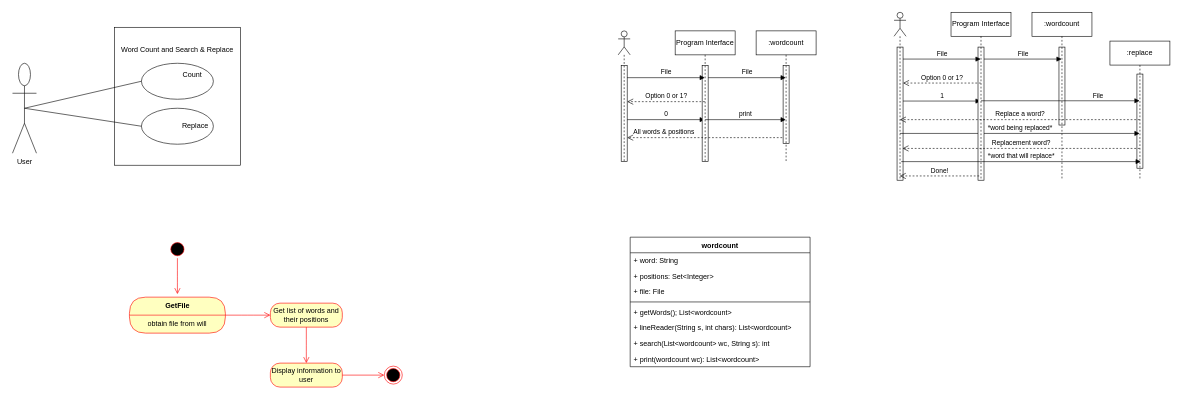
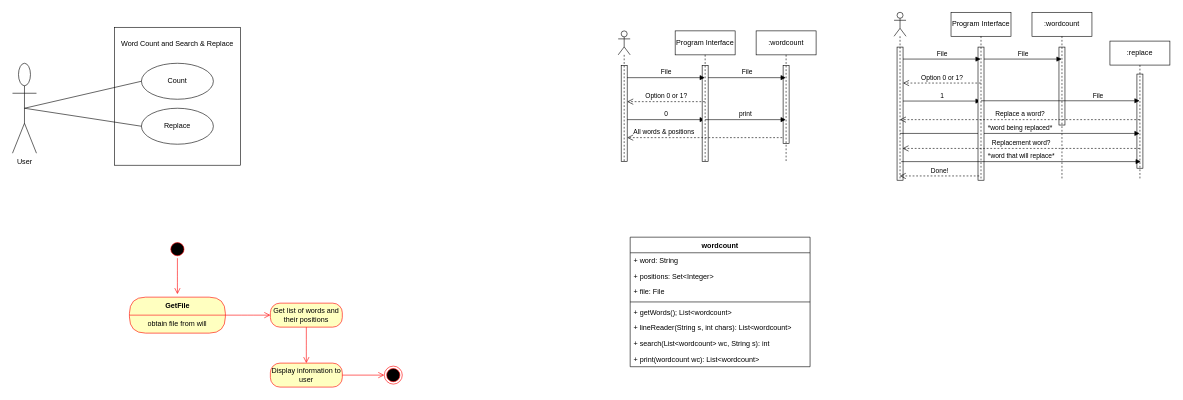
(177, 45) -> (177, 39)
(192, 75) -> (177, 81)
(195, 126) -> (177, 126)
